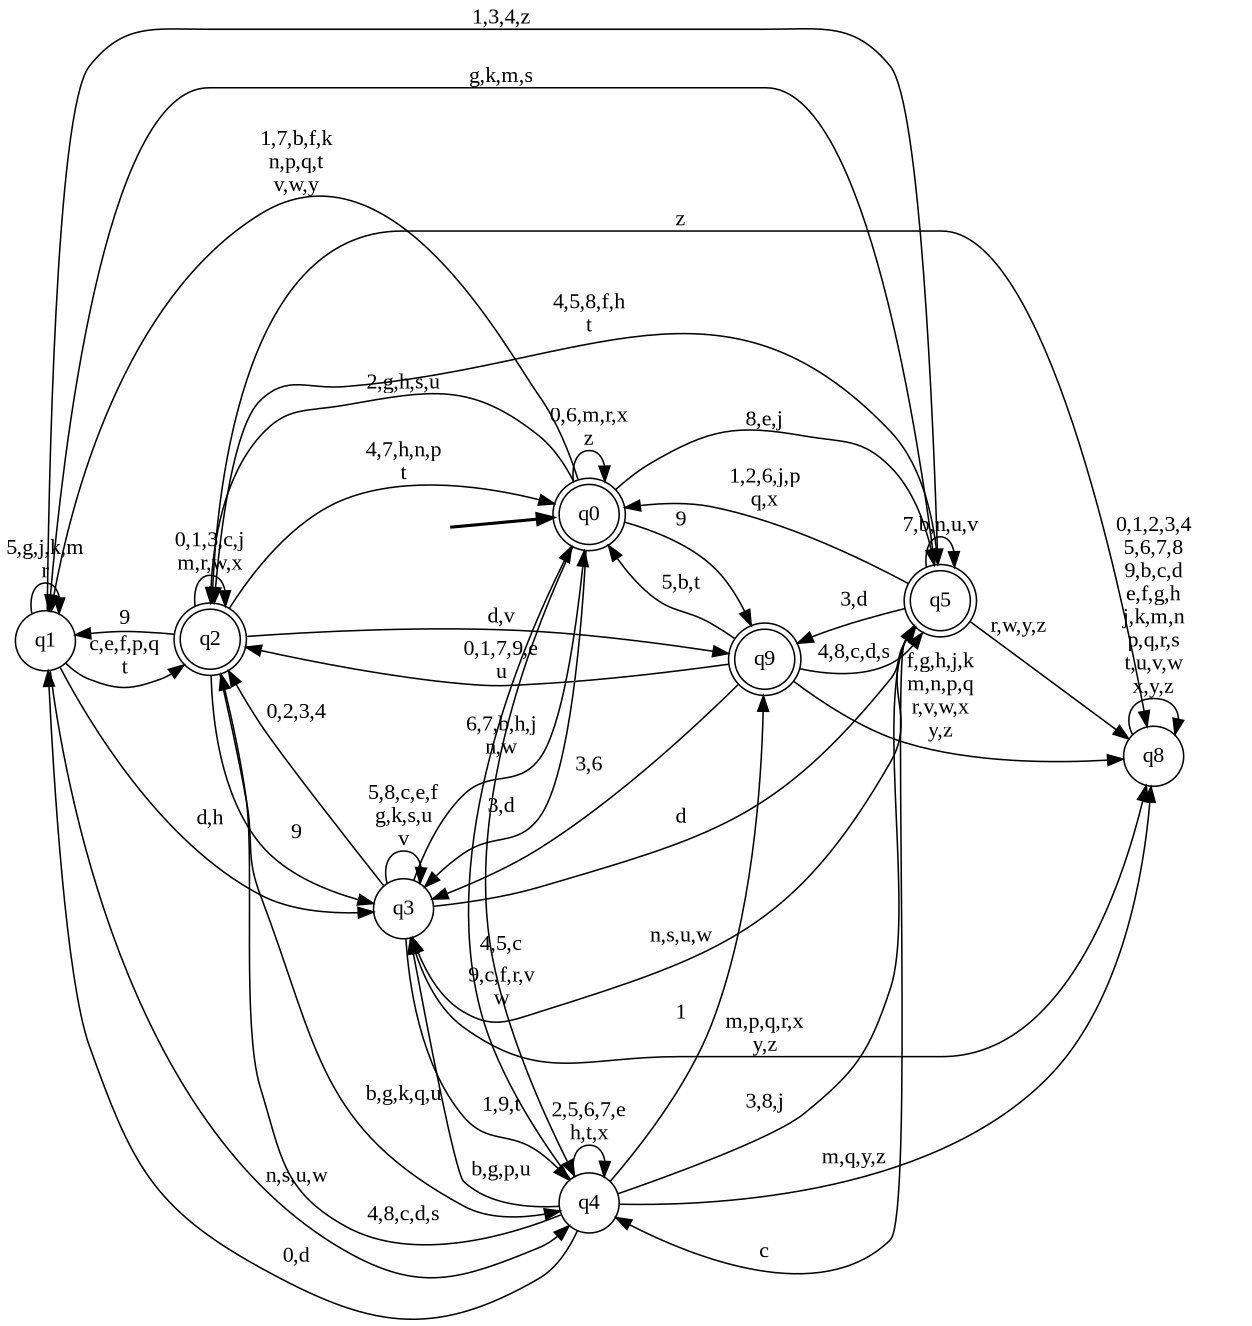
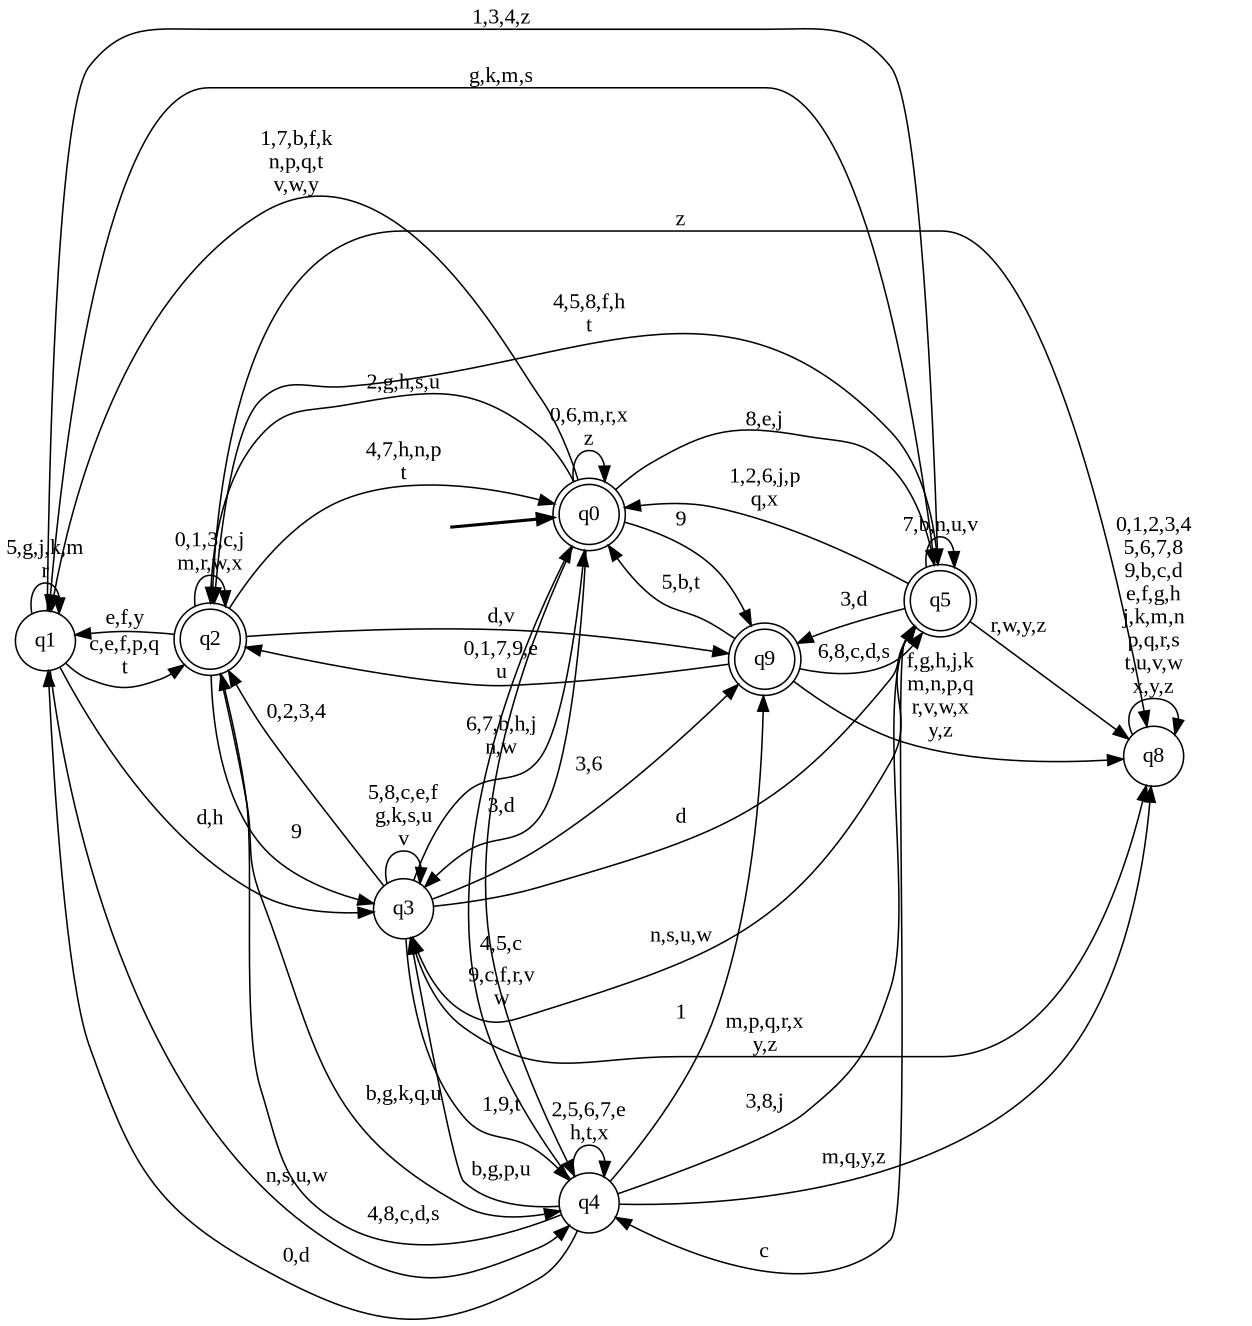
(125, 618) -> (125, 618)
(854, 652) -> (854, 652)
(603, 804) -> (590, 813)
